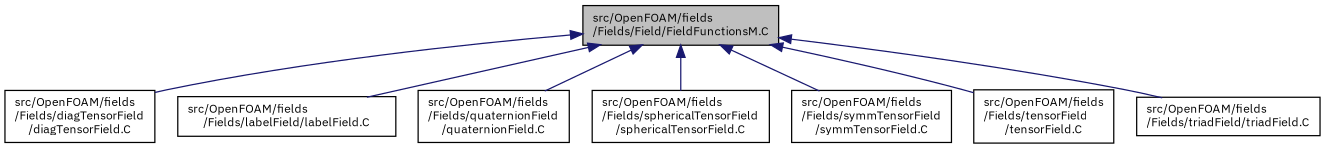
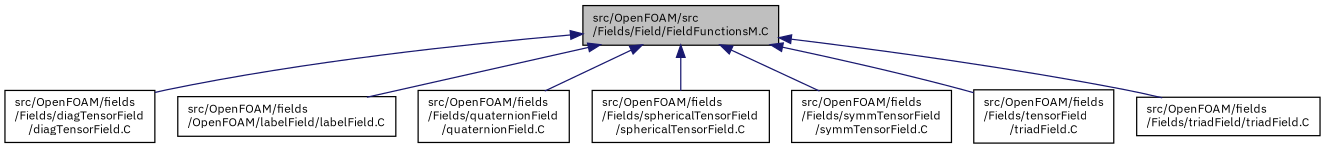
(681, 25) -> (681, 25)
(287, 116) -> (287, 116)
(1044, 116) -> (1044, 116)
